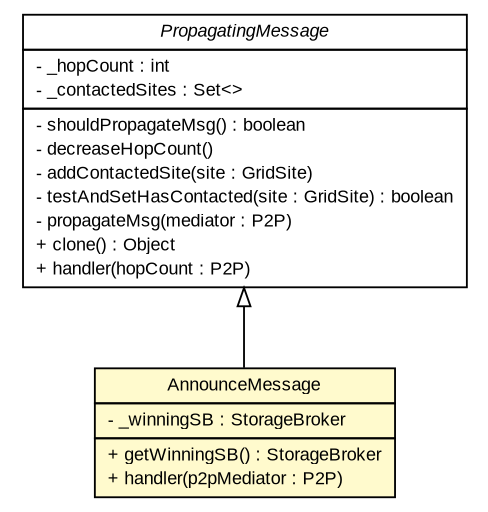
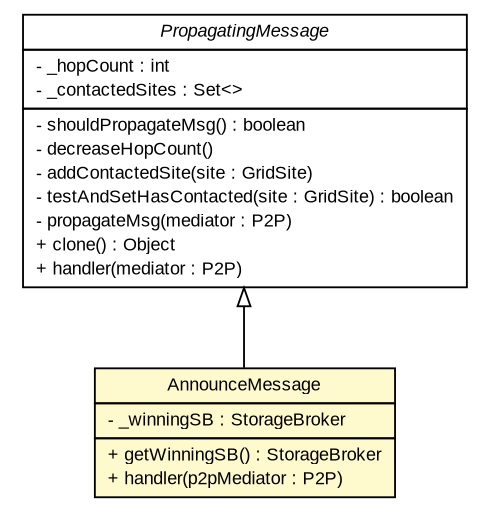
(144, 269) -> (139, 269)
